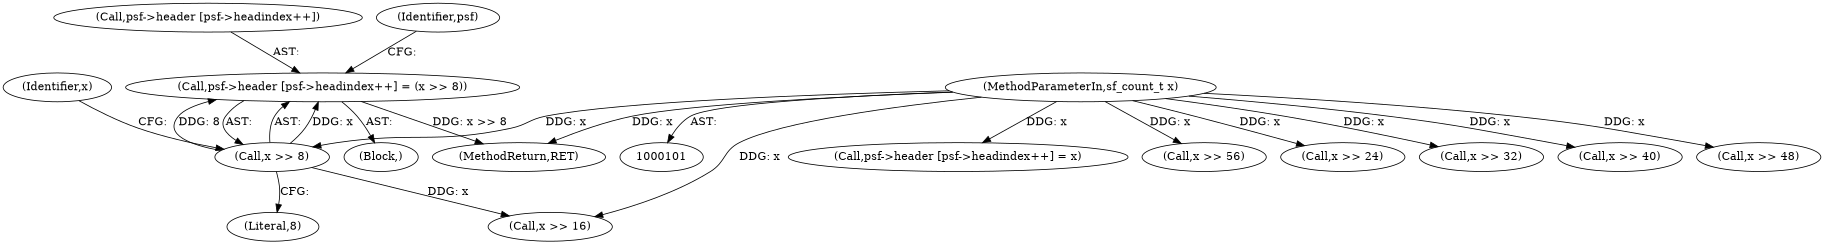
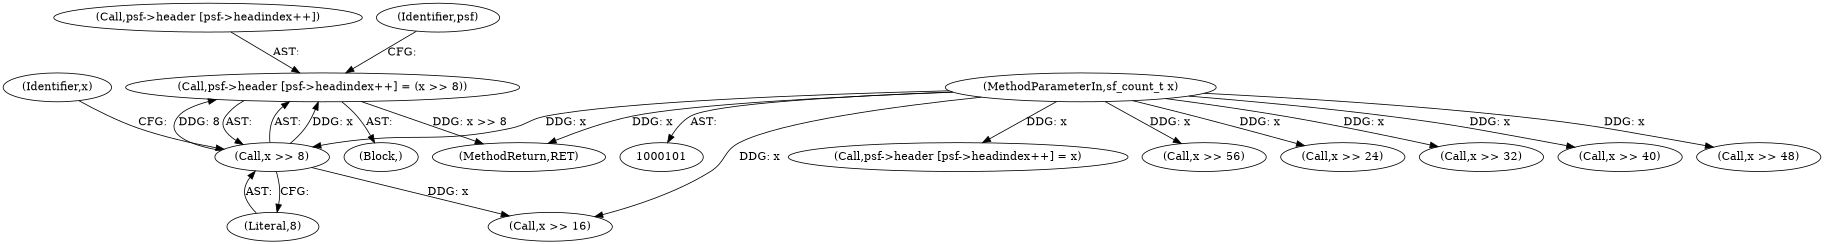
none -> (245, 196)
